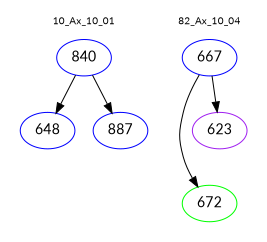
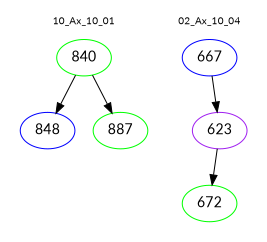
(210, 22) -> (210, 22)
(84, 58) -> (84, 58)
(181, 126) -> (215, 162)
(48, 131) -> (48, 131)
(120, 131) -> (120, 131)
